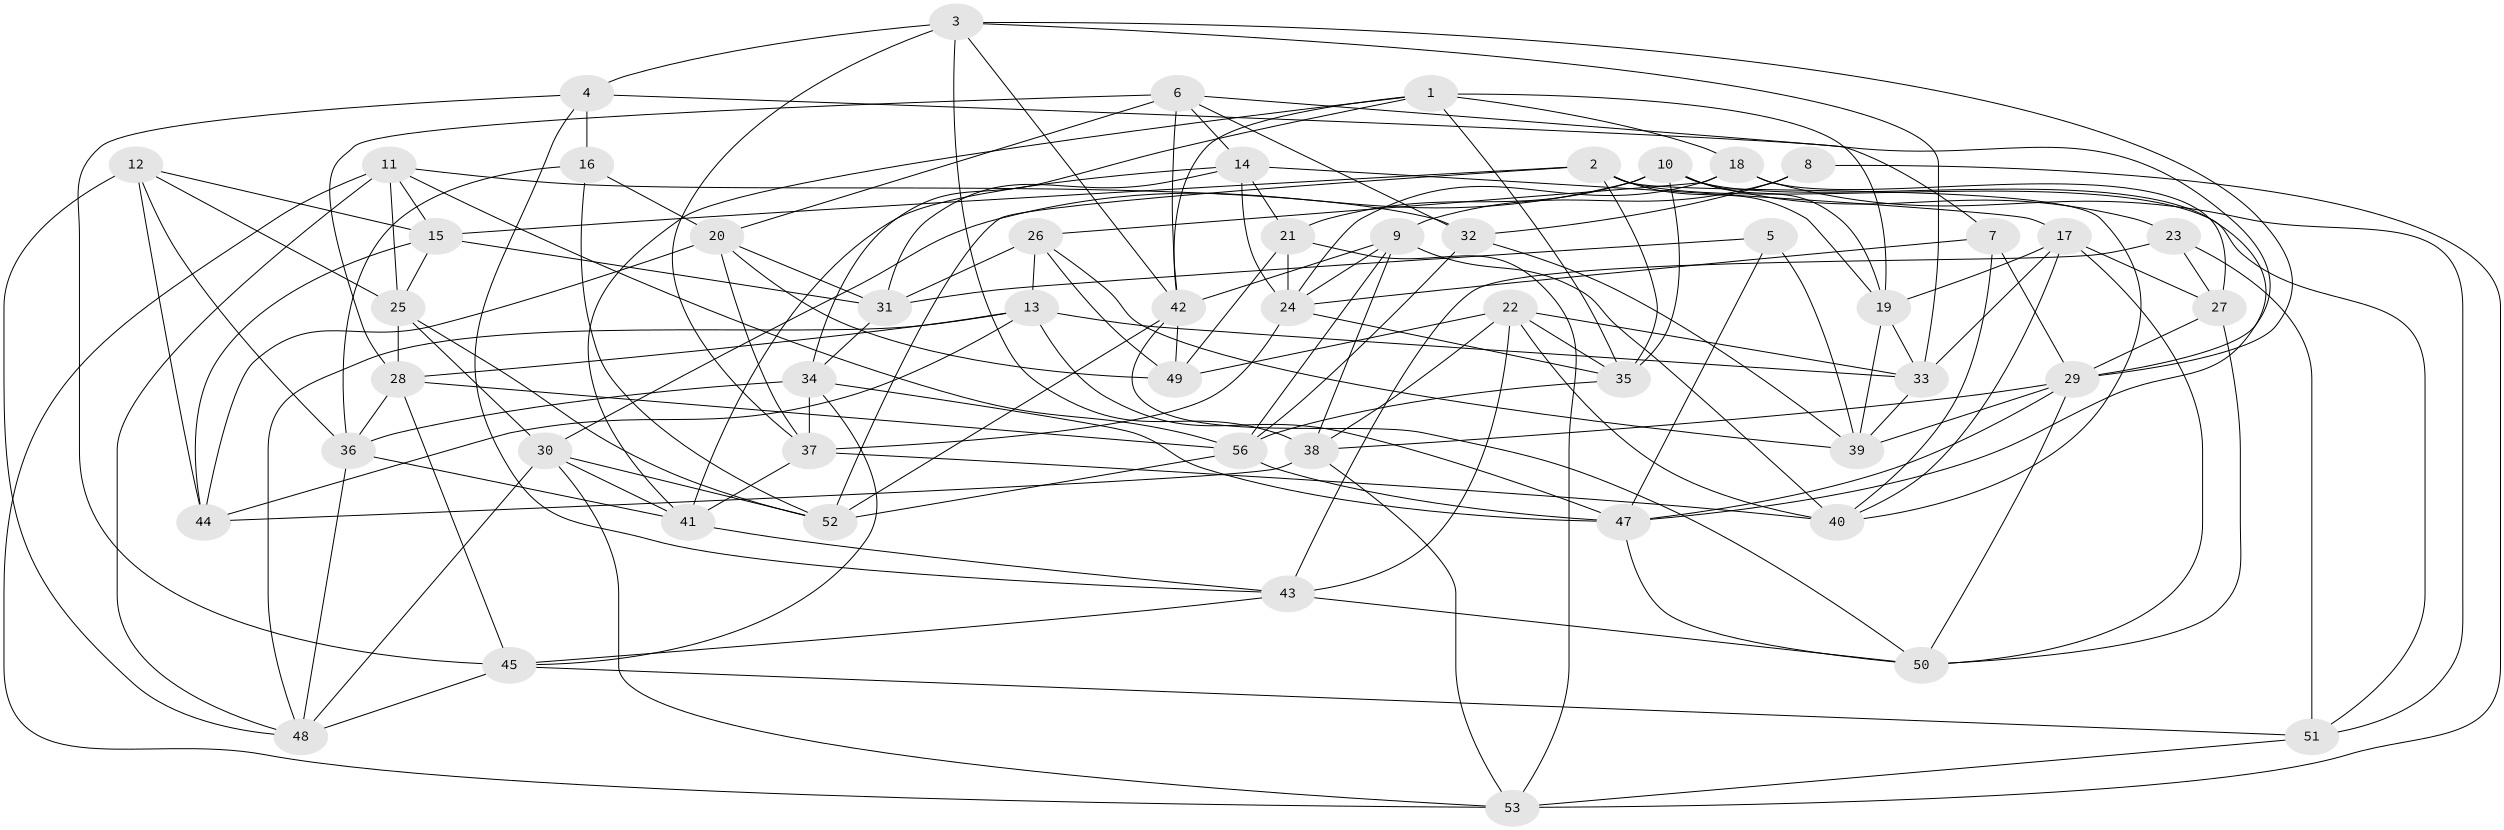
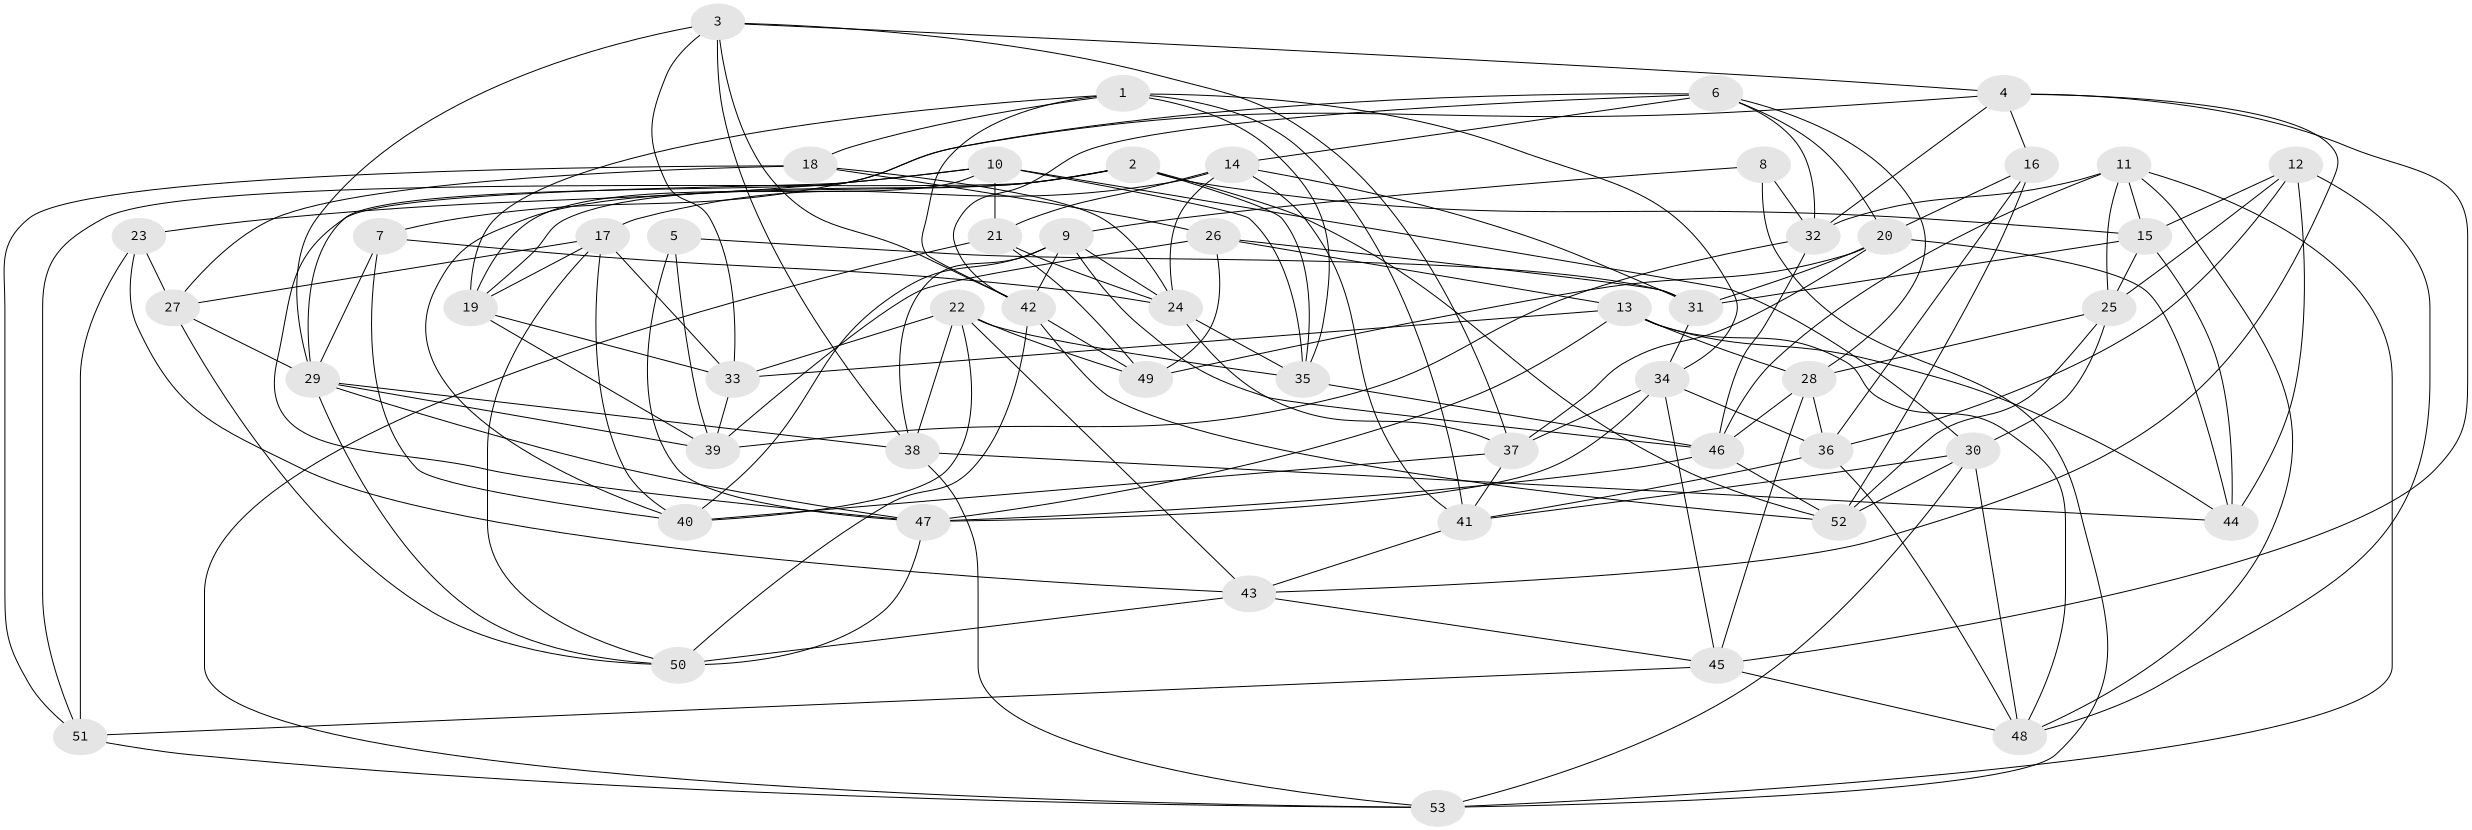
none -> (1909, 165)
(1240, 451) -> (1717, 451)
